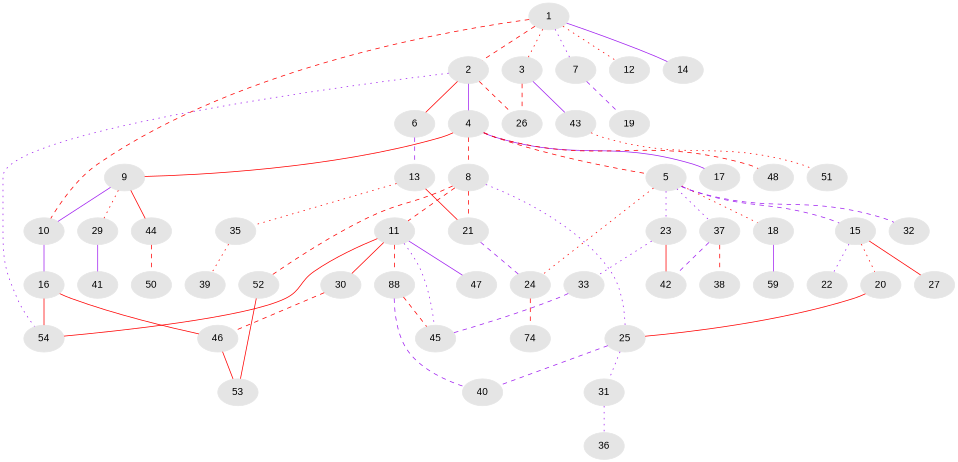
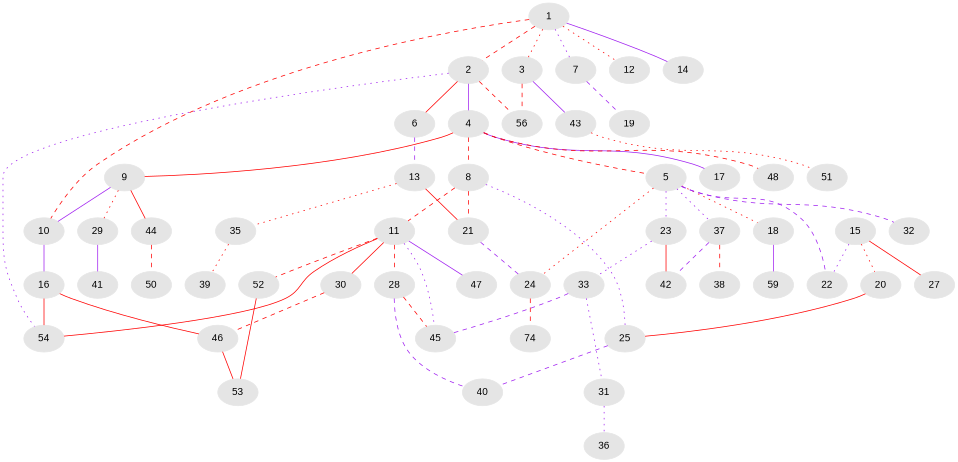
(522, 124) -> (522, 124)
(788, 209) -> (789, 210)
(359, 222) -> (326, 257)
(395, 285) -> (395, 285)
(615, 366) -> (594, 339)
